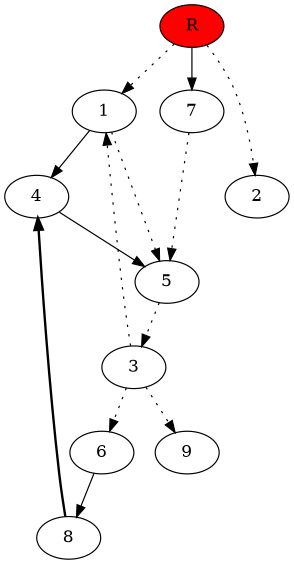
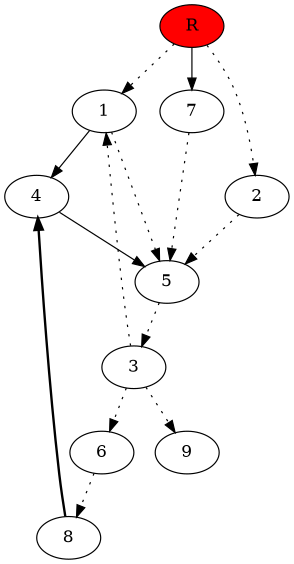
none -> (217, 235)
(88, 490) -> (88, 490)
